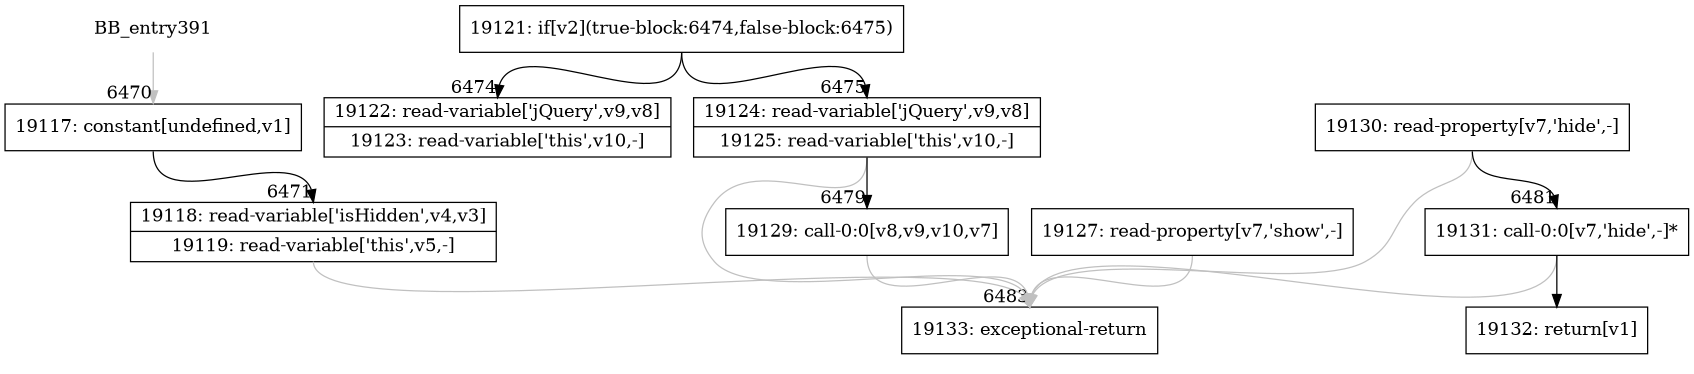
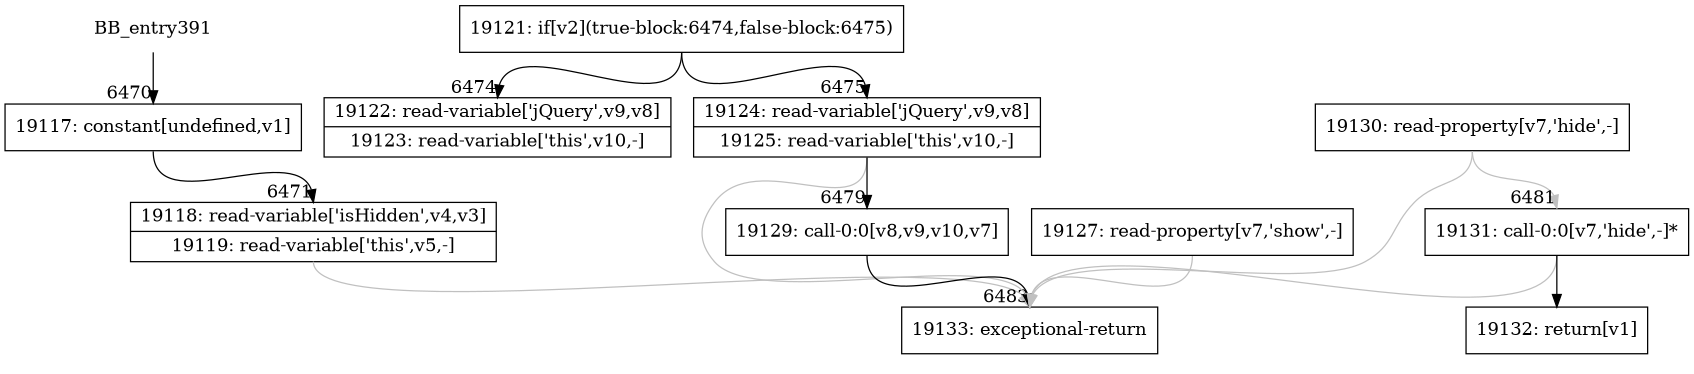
(153, 71) -> (153, 71)
(1508, 179) -> (1508, 179)
(942, 283) -> (942, 283)
